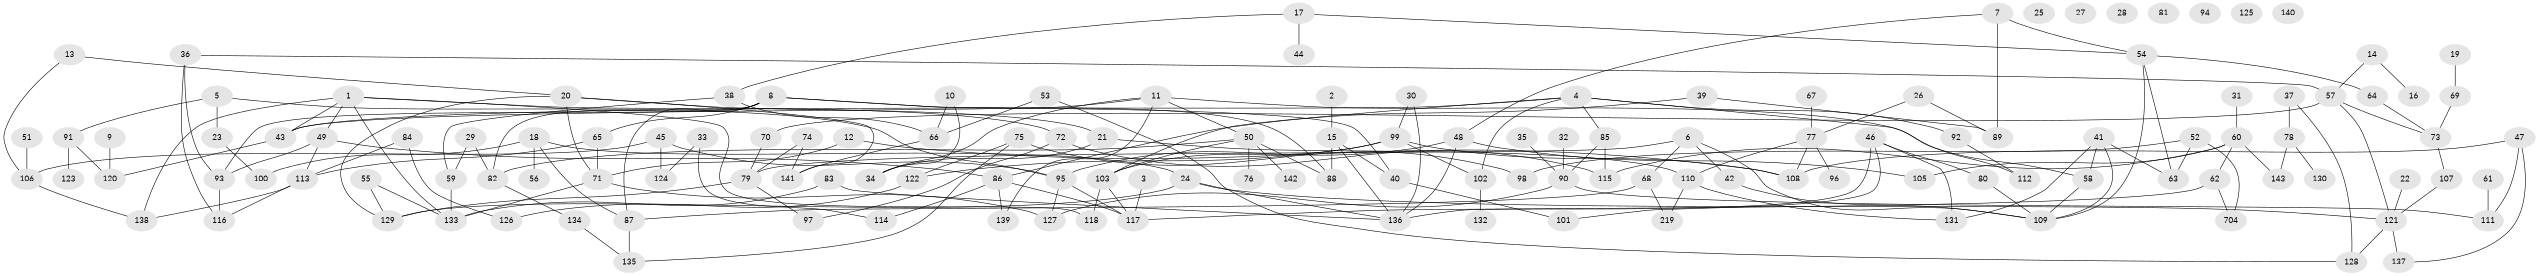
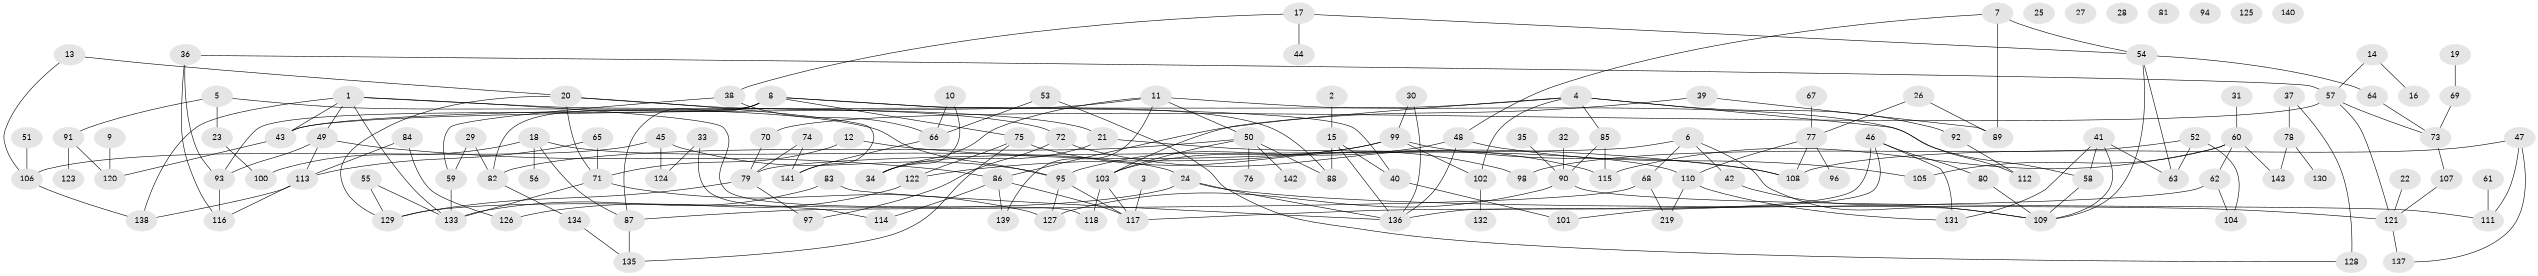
(696, 117) -> (917, 121)
(2231, 221) -> (2231, 221)
(2371, 242) -> none
